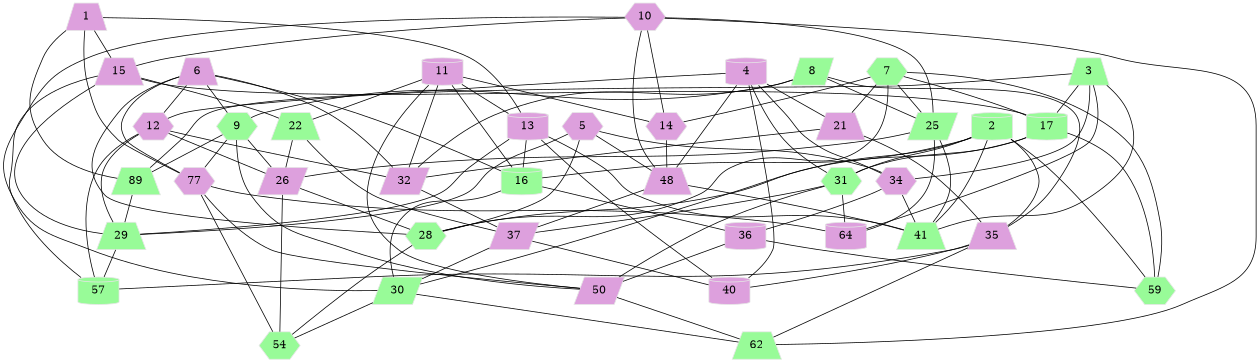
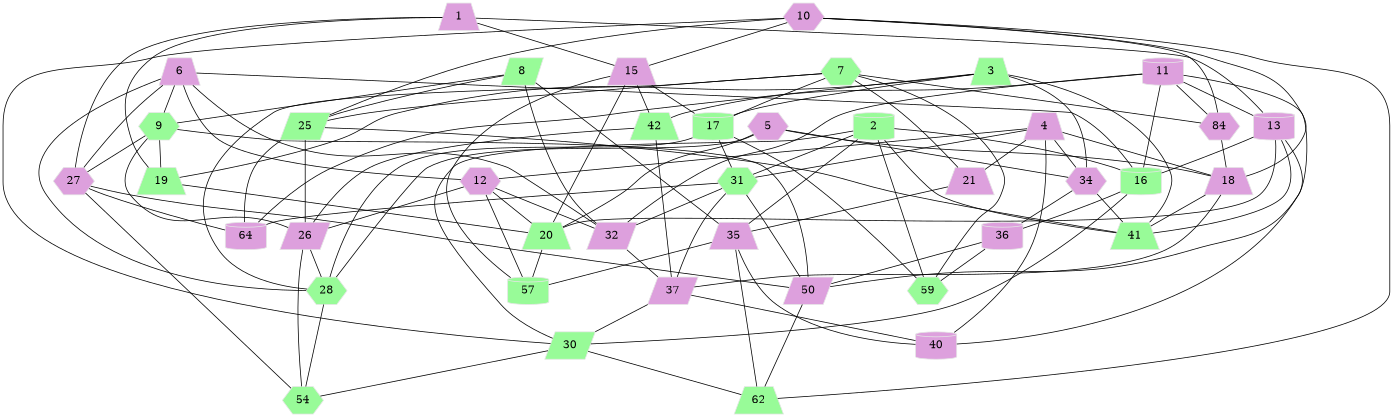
(746, 72) -> (1044, 126)
(296, 126) -> (655, 126)
(666, 126) -> (1219, 126)
(633, 150) -> (679, 207)
(136, 181) -> (161, 181)
(194, 181) -> (74, 181)
(667, 181) -> (1228, 181)
(121, 236) -> (546, 236)
